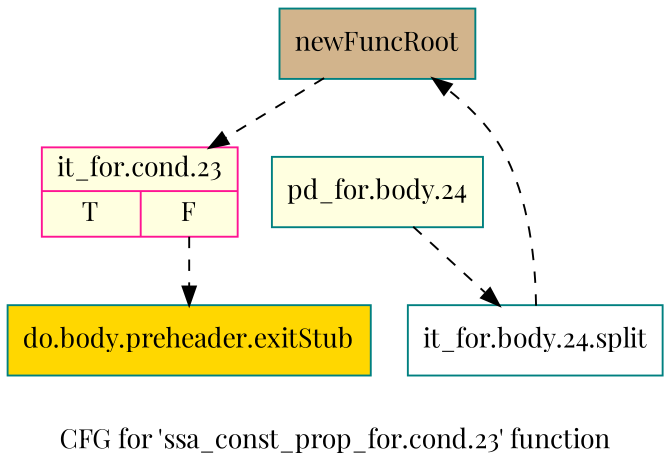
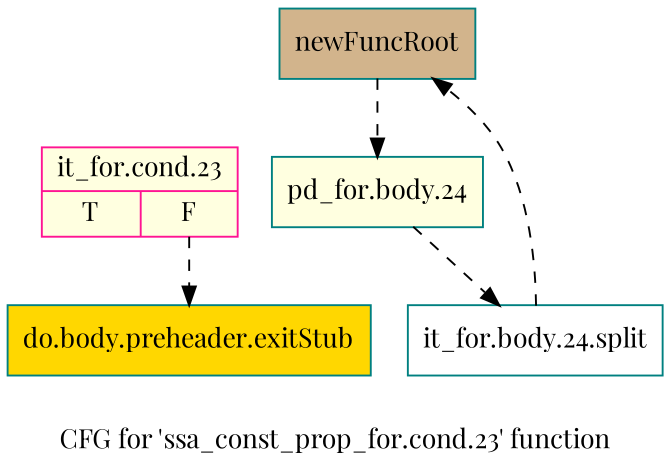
(275, 108) -> (377, 108)
